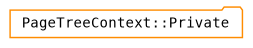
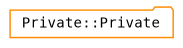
(126, 24) -> (92, 24)
